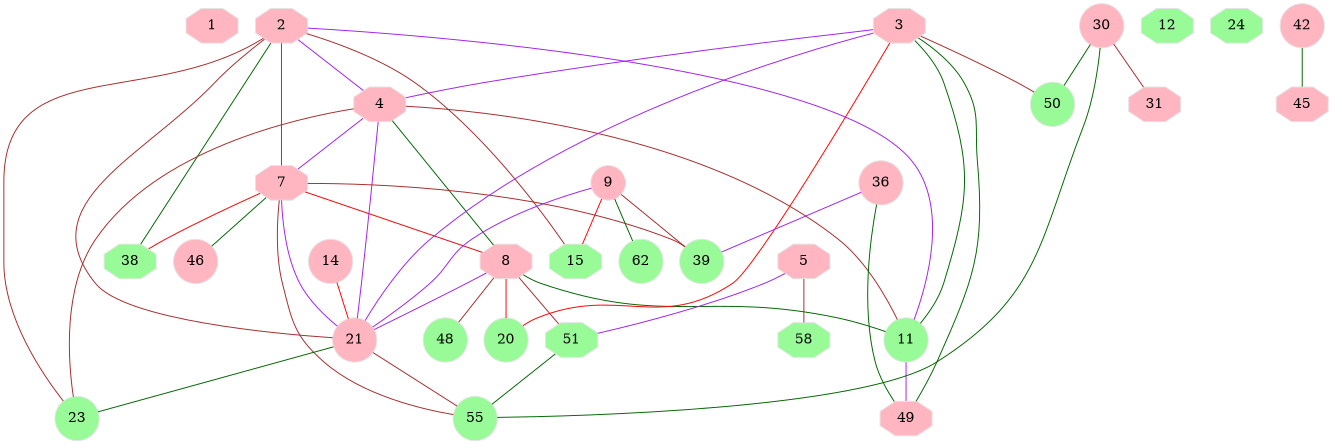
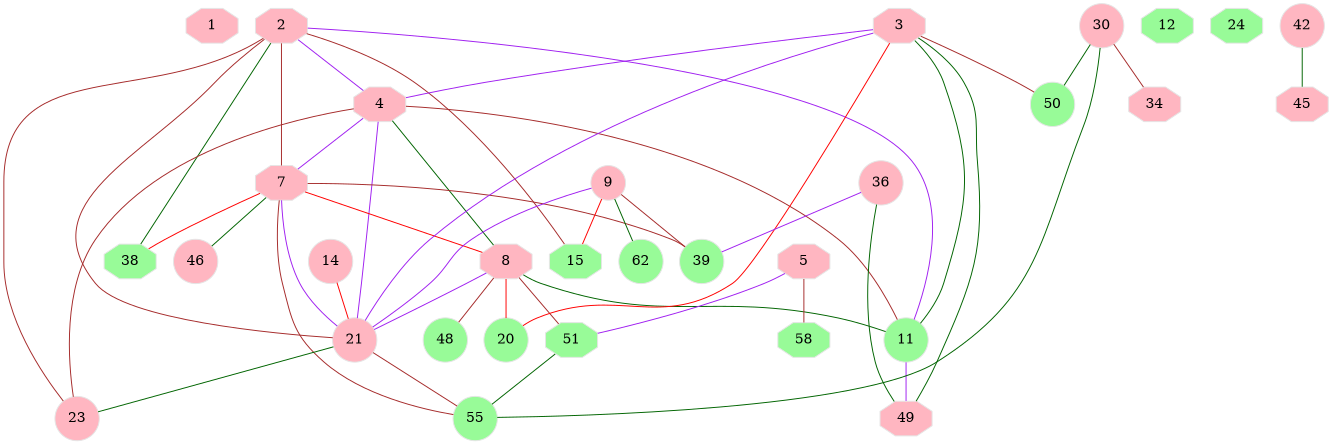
(1155, 104) -> (1155, 104)
(77, 419) -> (77, 419)
